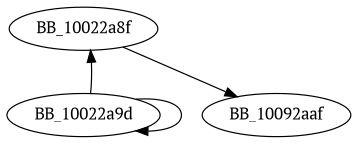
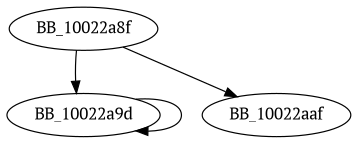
(92, 78) -> (76, 66)
(277, 115) -> (277, 115)
